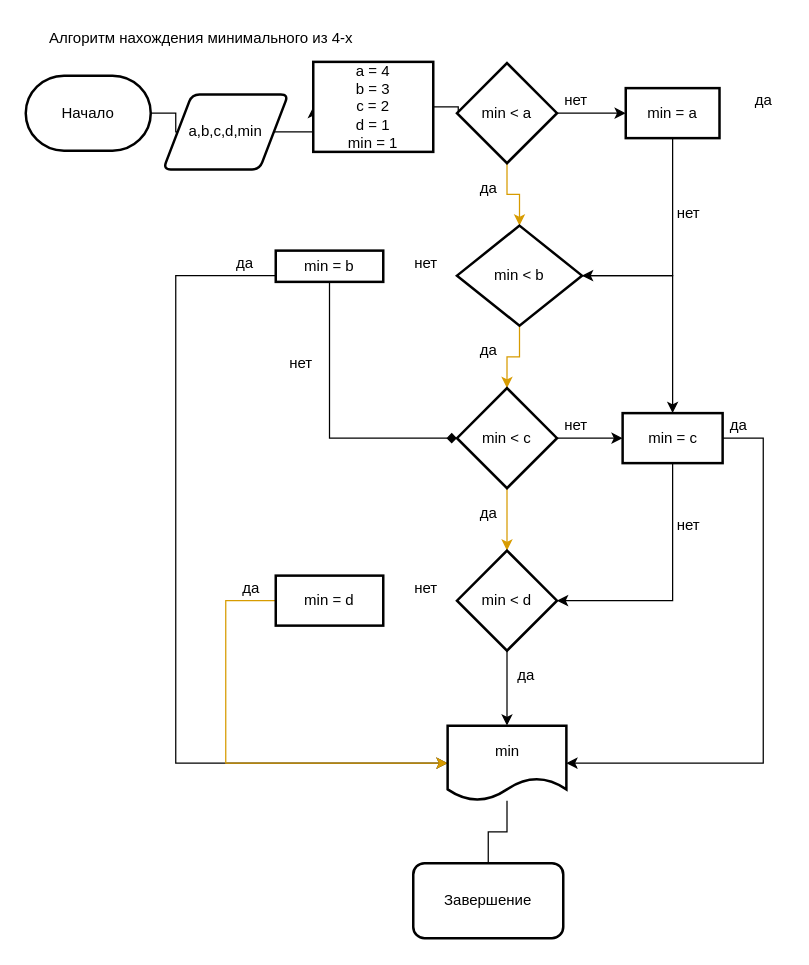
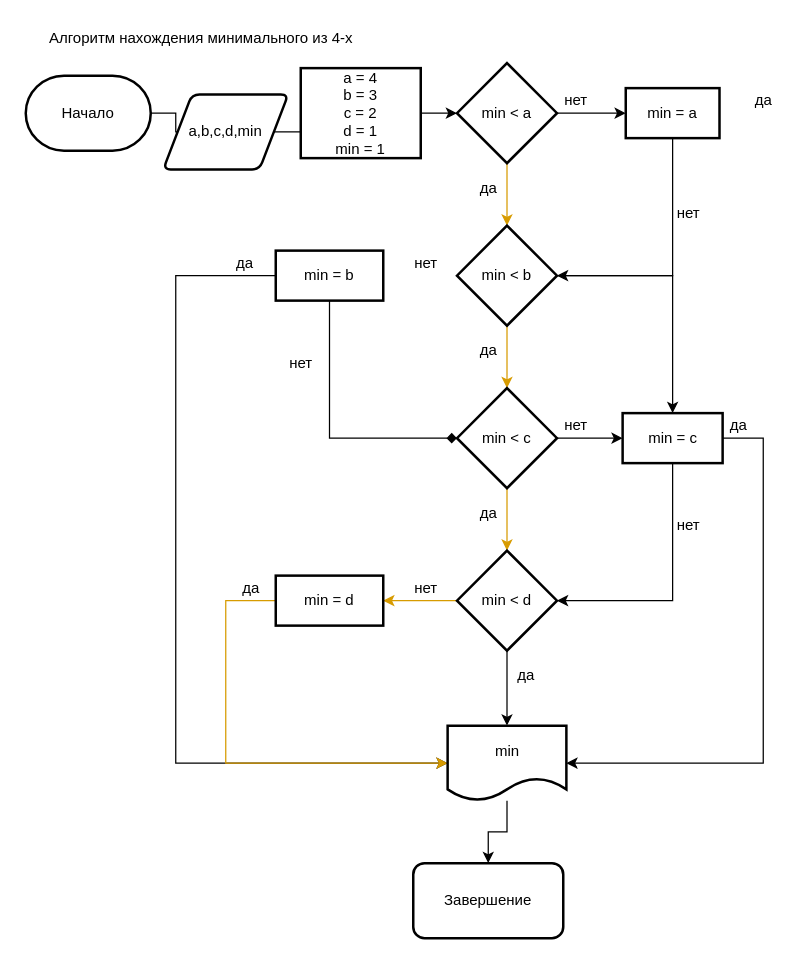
(373, 107) -> (361, 113)
(329, 266) -> (329, 276)
(519, 276) -> (507, 276)
none -> (424, 601)
(488, 856) -> (488, 853)
